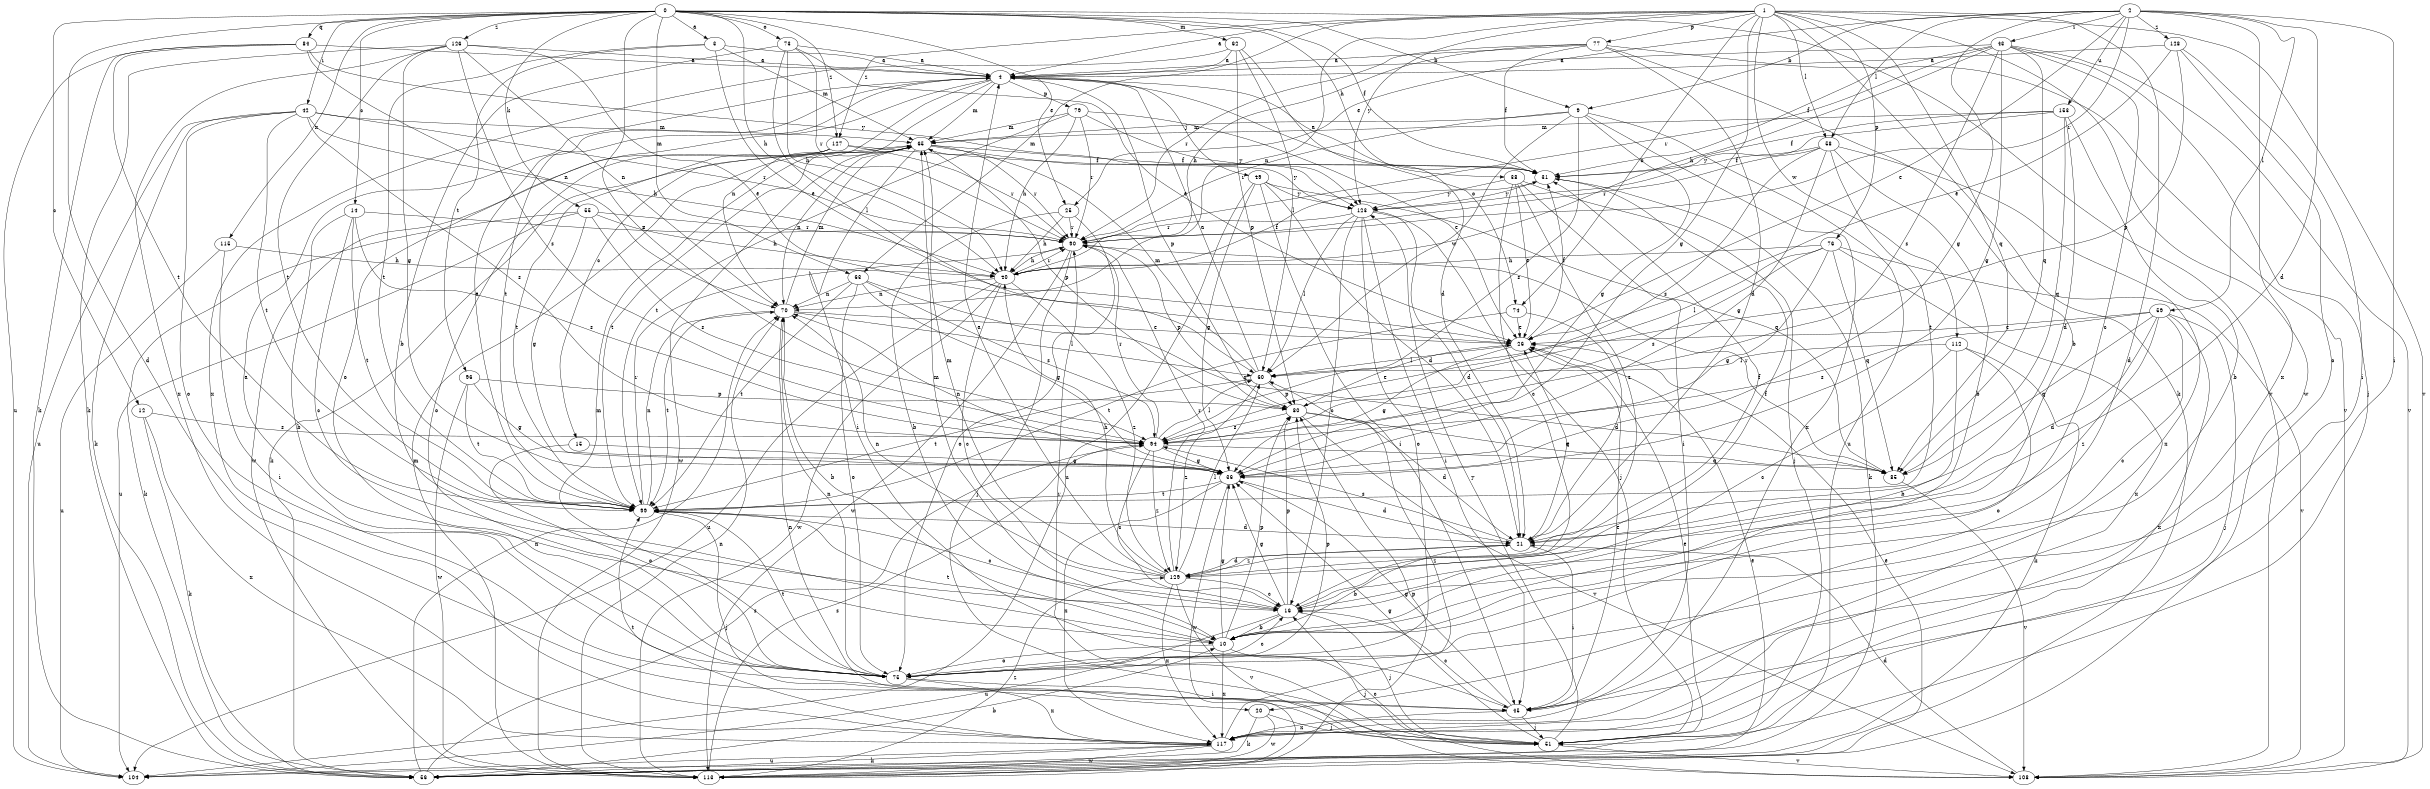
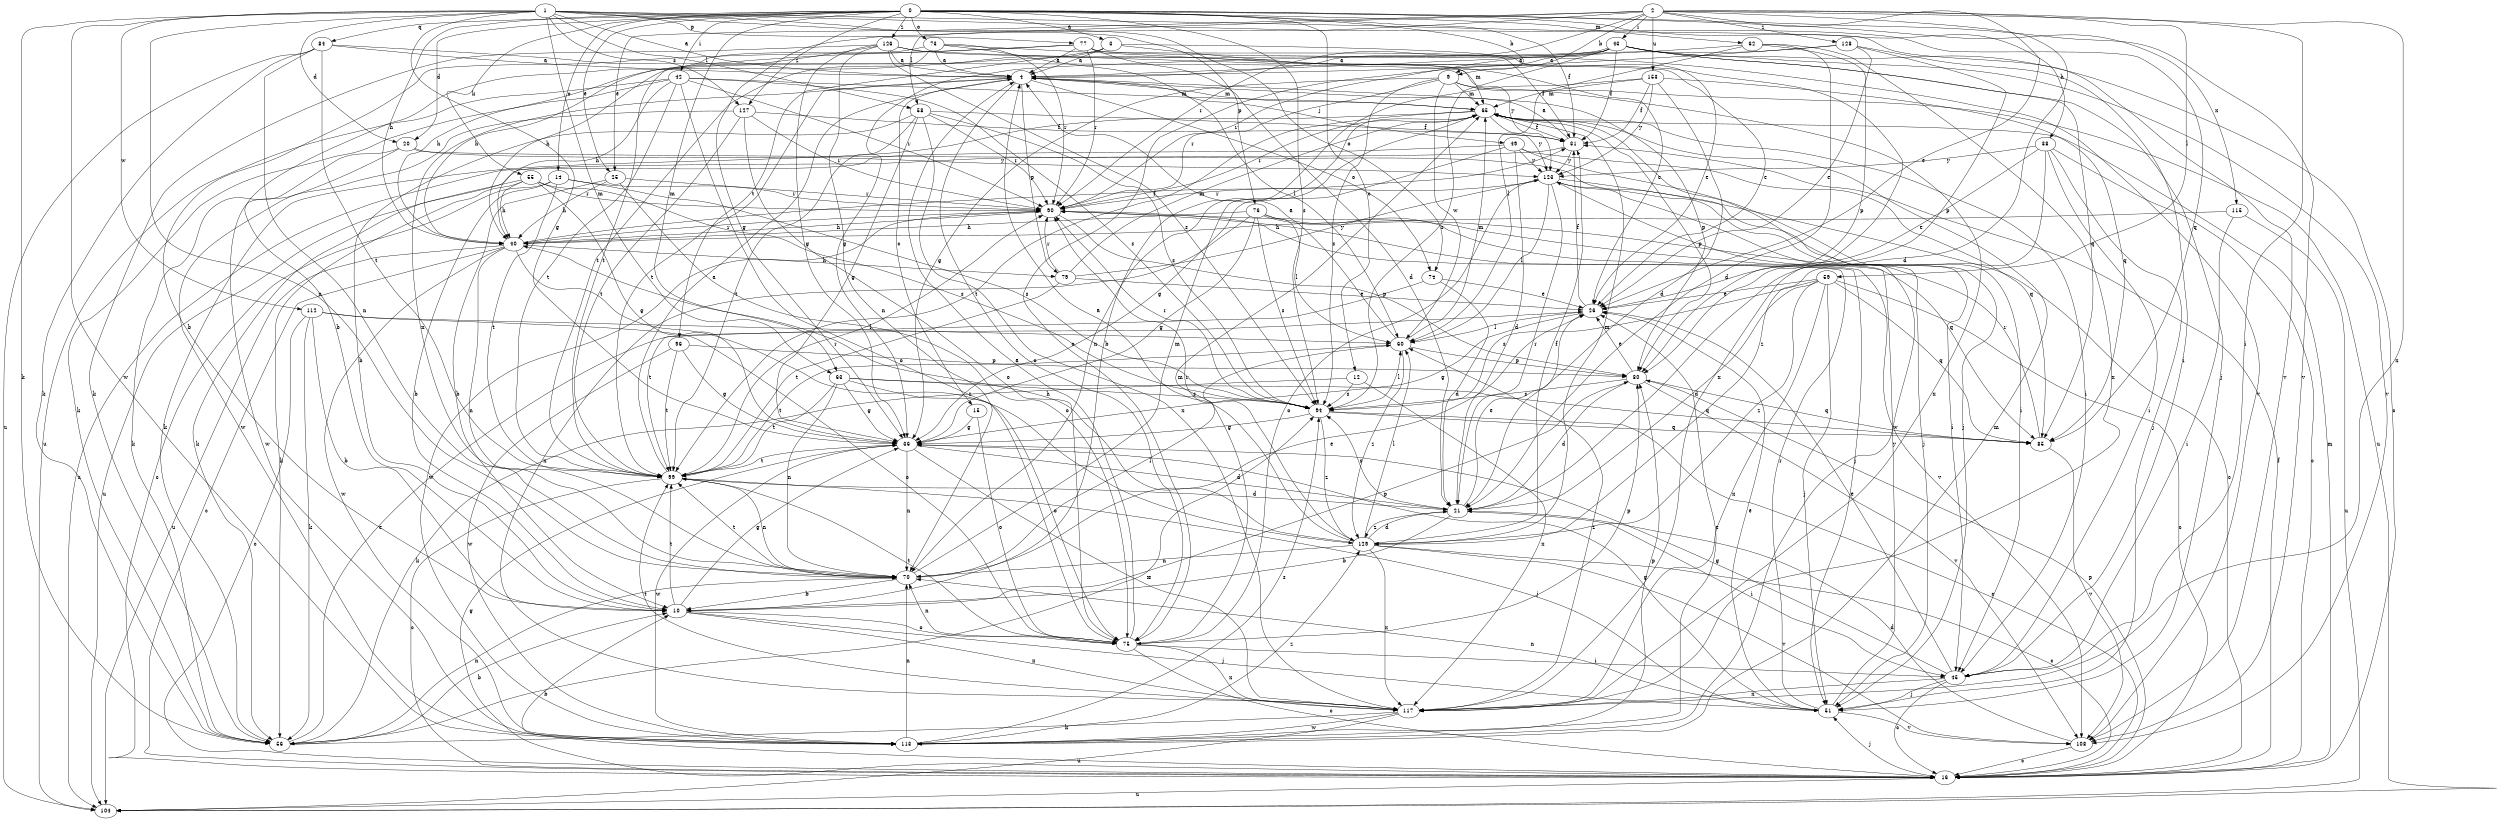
(1501, 35) -> (974, 163)
(866, 77) -> (675, 61)
(1026, 185) -> (814, 262)
(1469, 378) -> (1536, 344)
